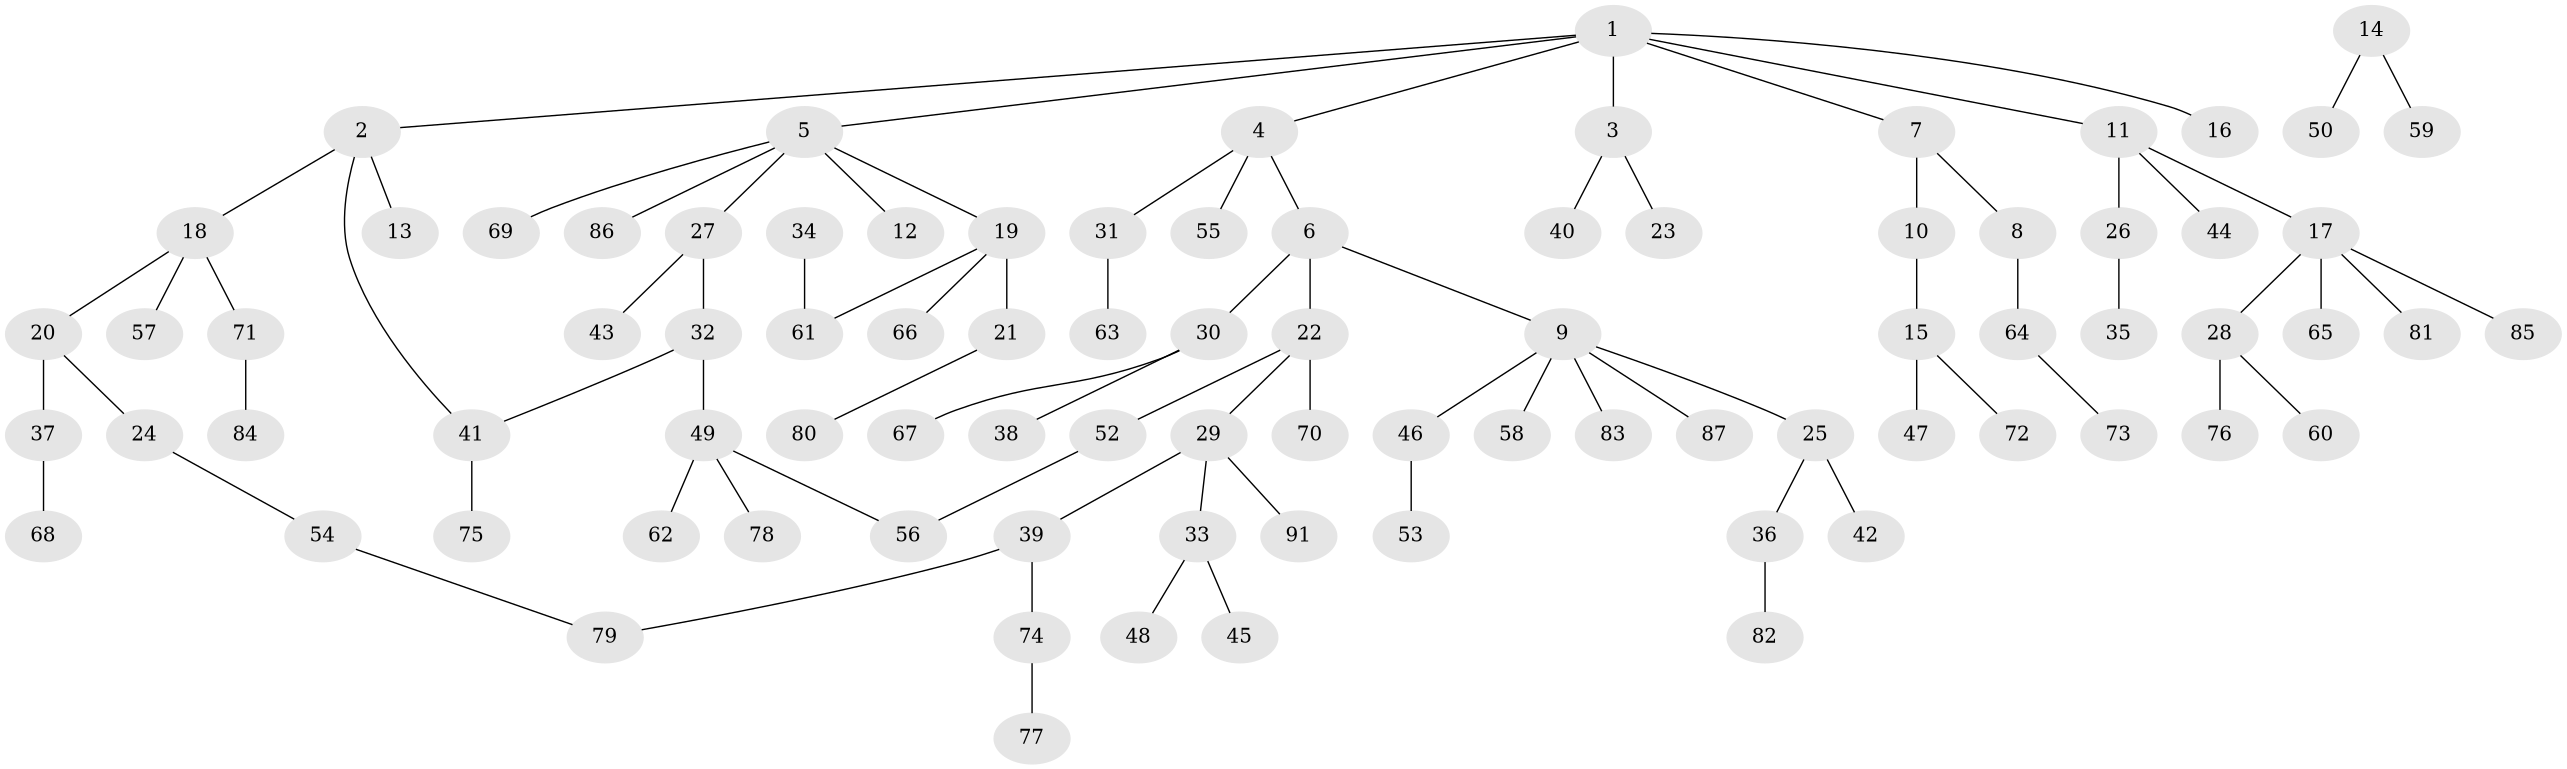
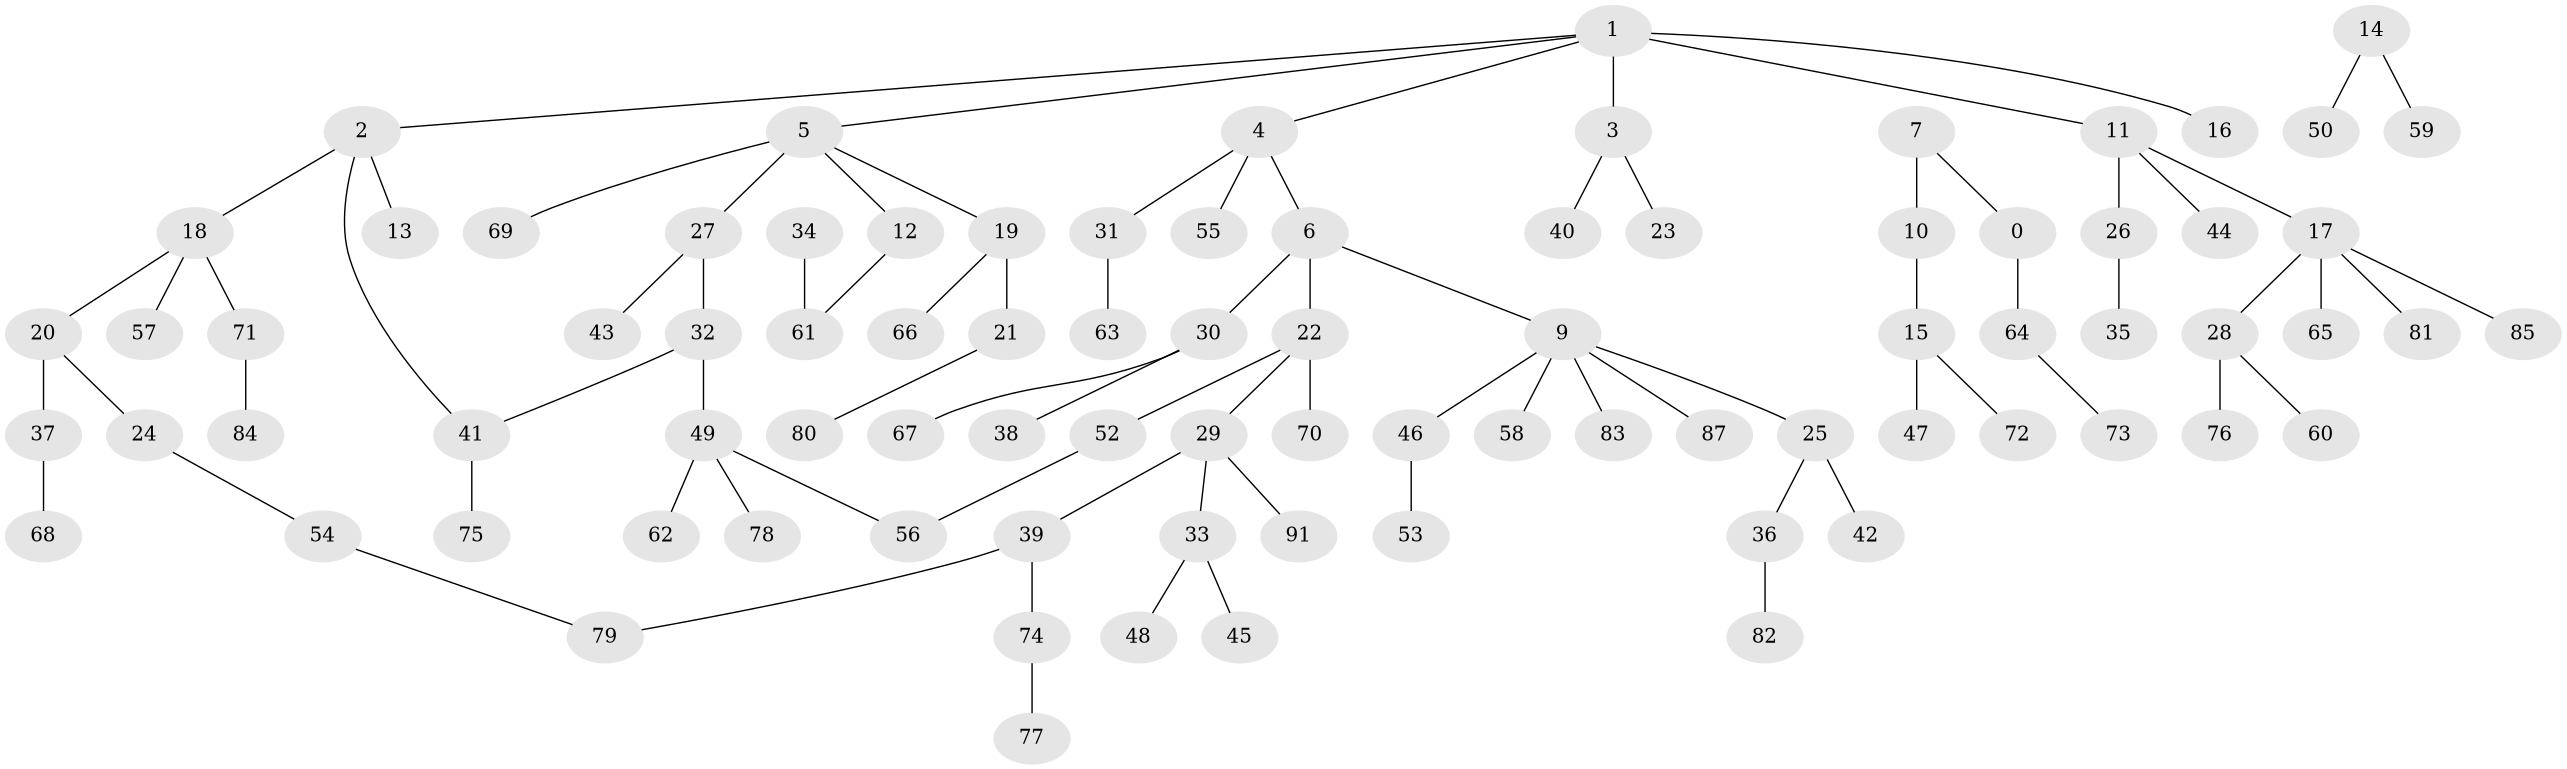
(1765, 81) -> none
(602, 233) -> none
(2018, 233) -> (2018, 233)
(906, 284) -> (855, 283)
